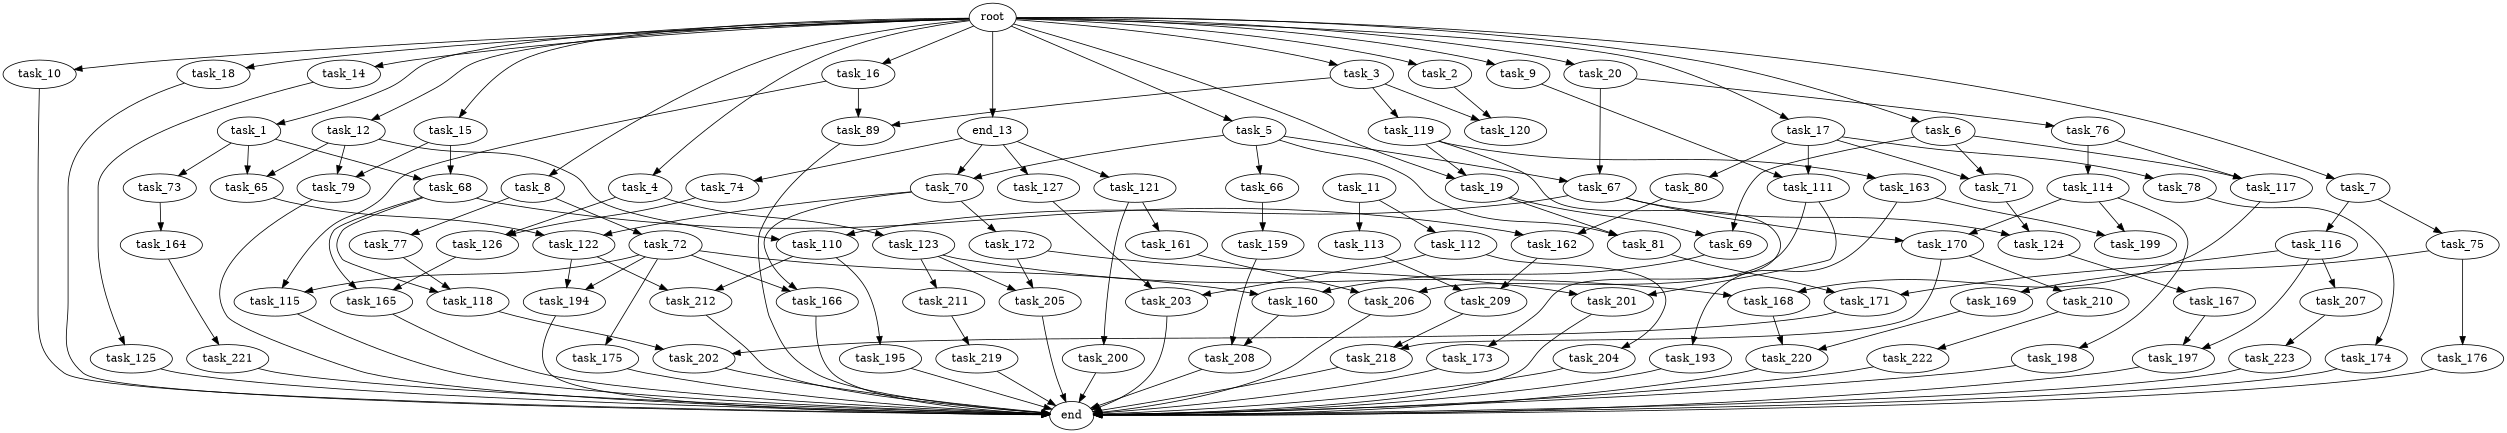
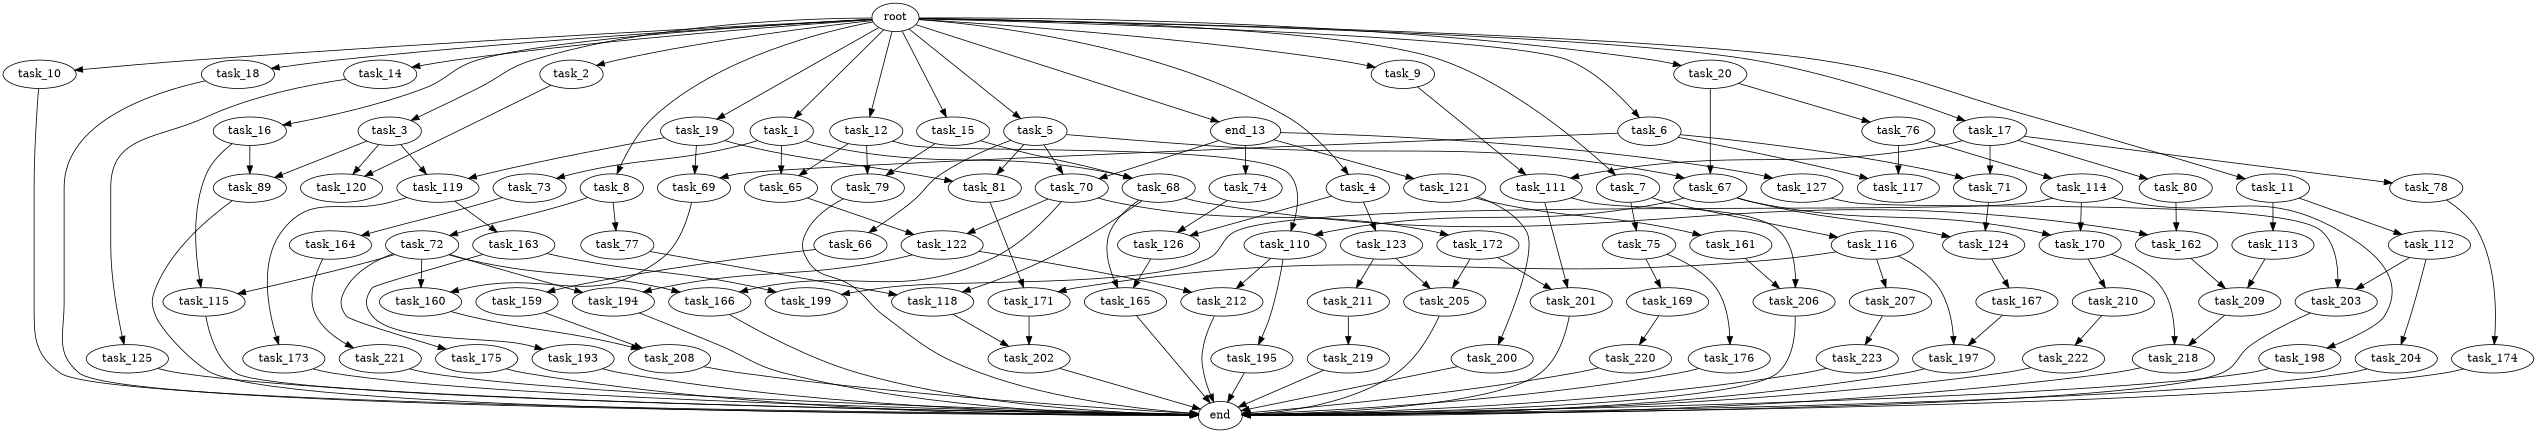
none -> (1687, 47)
(1439, 155) -> (570, 156)
(1769, 302) -> none
